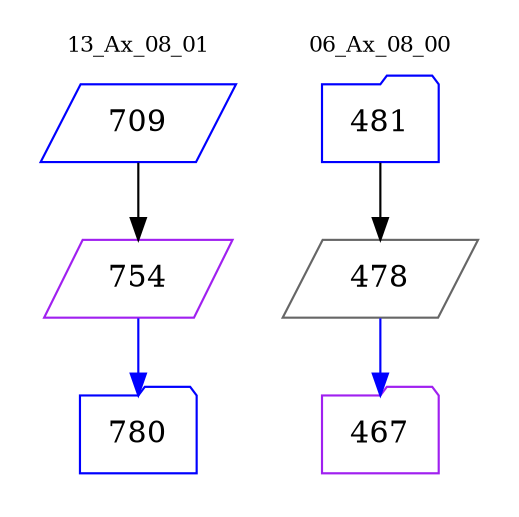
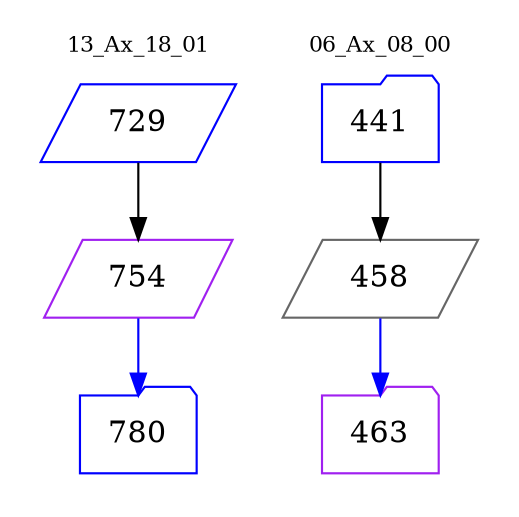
(138, 46) -> (138, 46)
(138, 123) -> (138, 123)
(380, 123) -> (380, 123)
(380, 279) -> (380, 279)
(380, 434) -> (380, 434)
